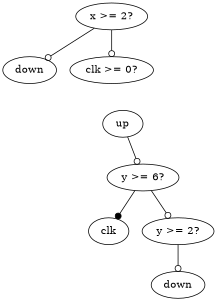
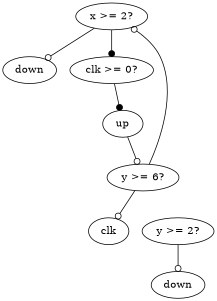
(112, 40) -> (112, 40)
none -> (117, 94)
(127, 202) -> (127, 202)
(159, 202) -> (167, 94)
